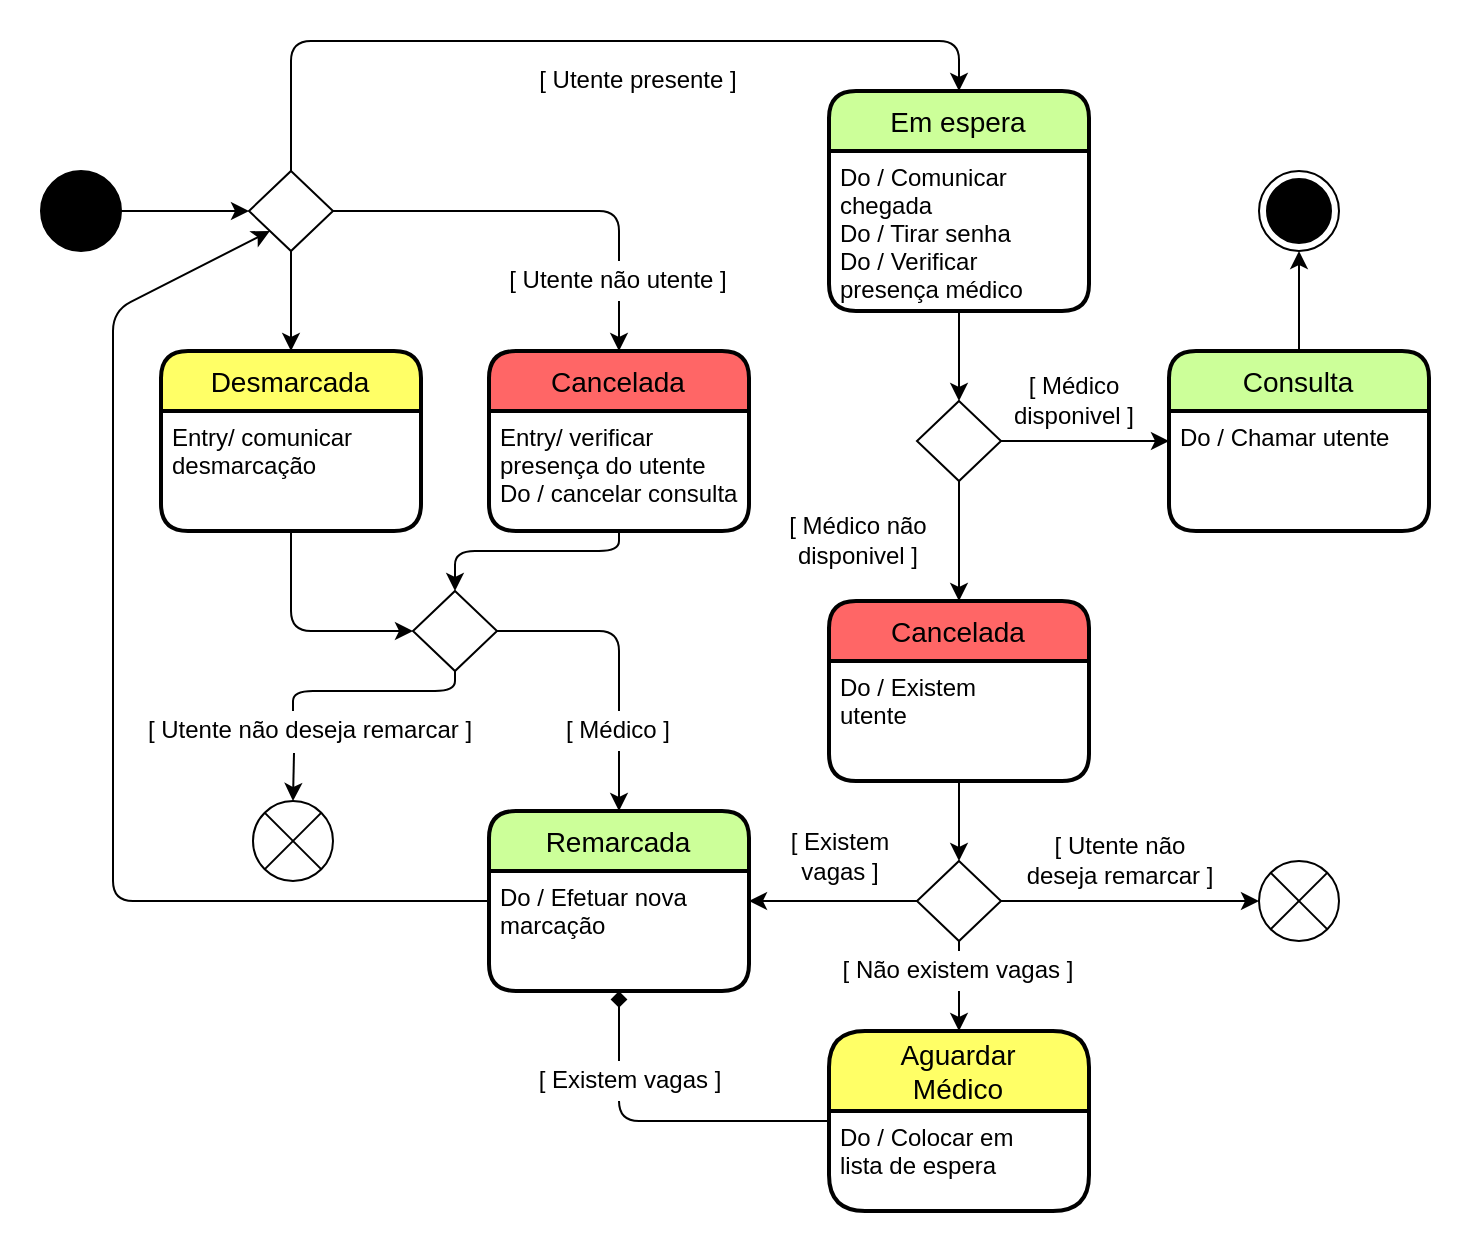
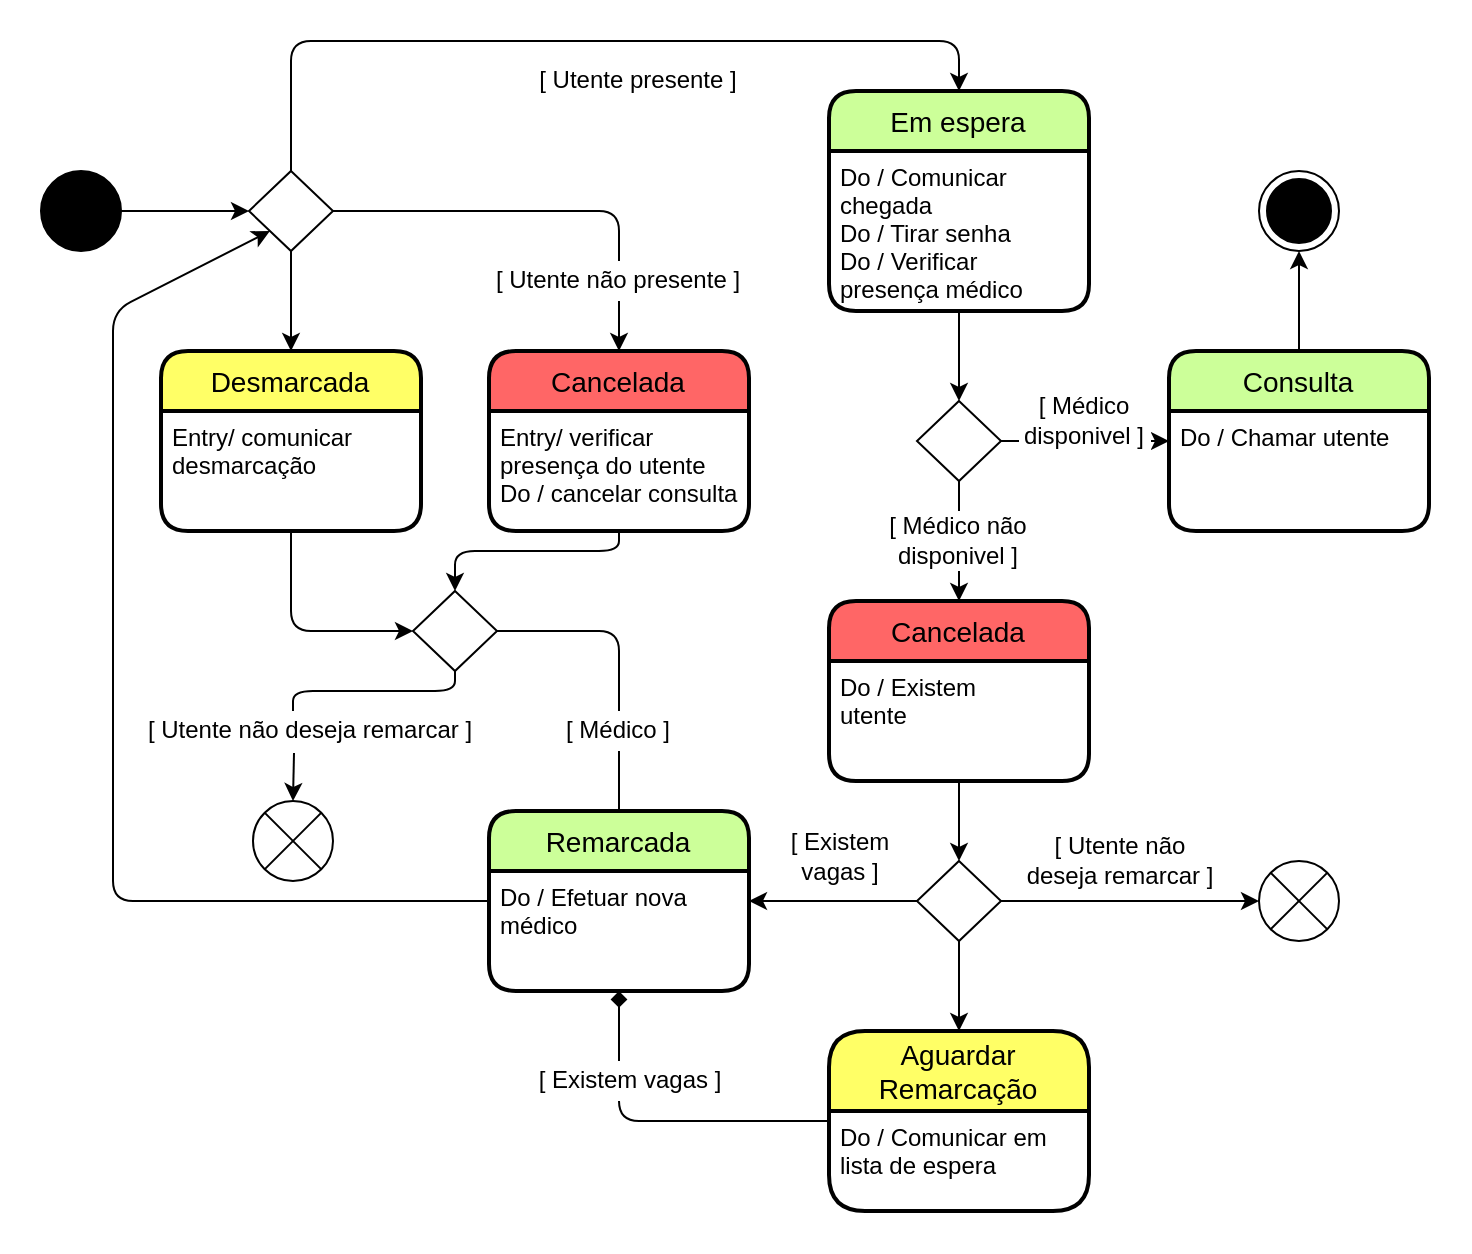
(619, 281) -> (619, 281)
(1075, 401) -> (1085, 421)
(859, 541) -> (959, 541)
(619, 796) -> (619, 801)
(605, 898) -> (605, 898)
(959, 971) -> none
(958, 1056) -> (958, 1056)
(928, 1138) -> (942, 1138)
